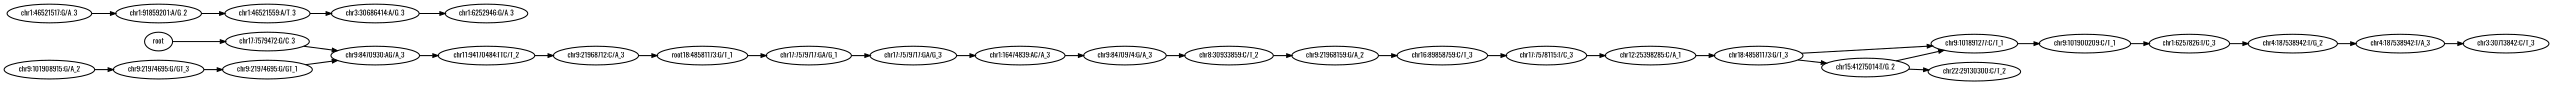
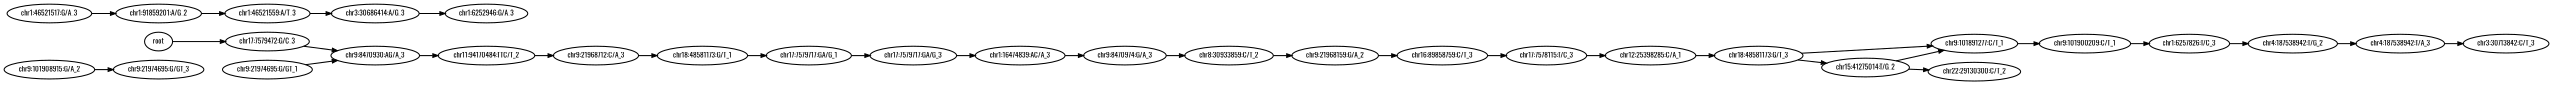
(702, 56) -> (702, 56)
(211, 70) -> none
